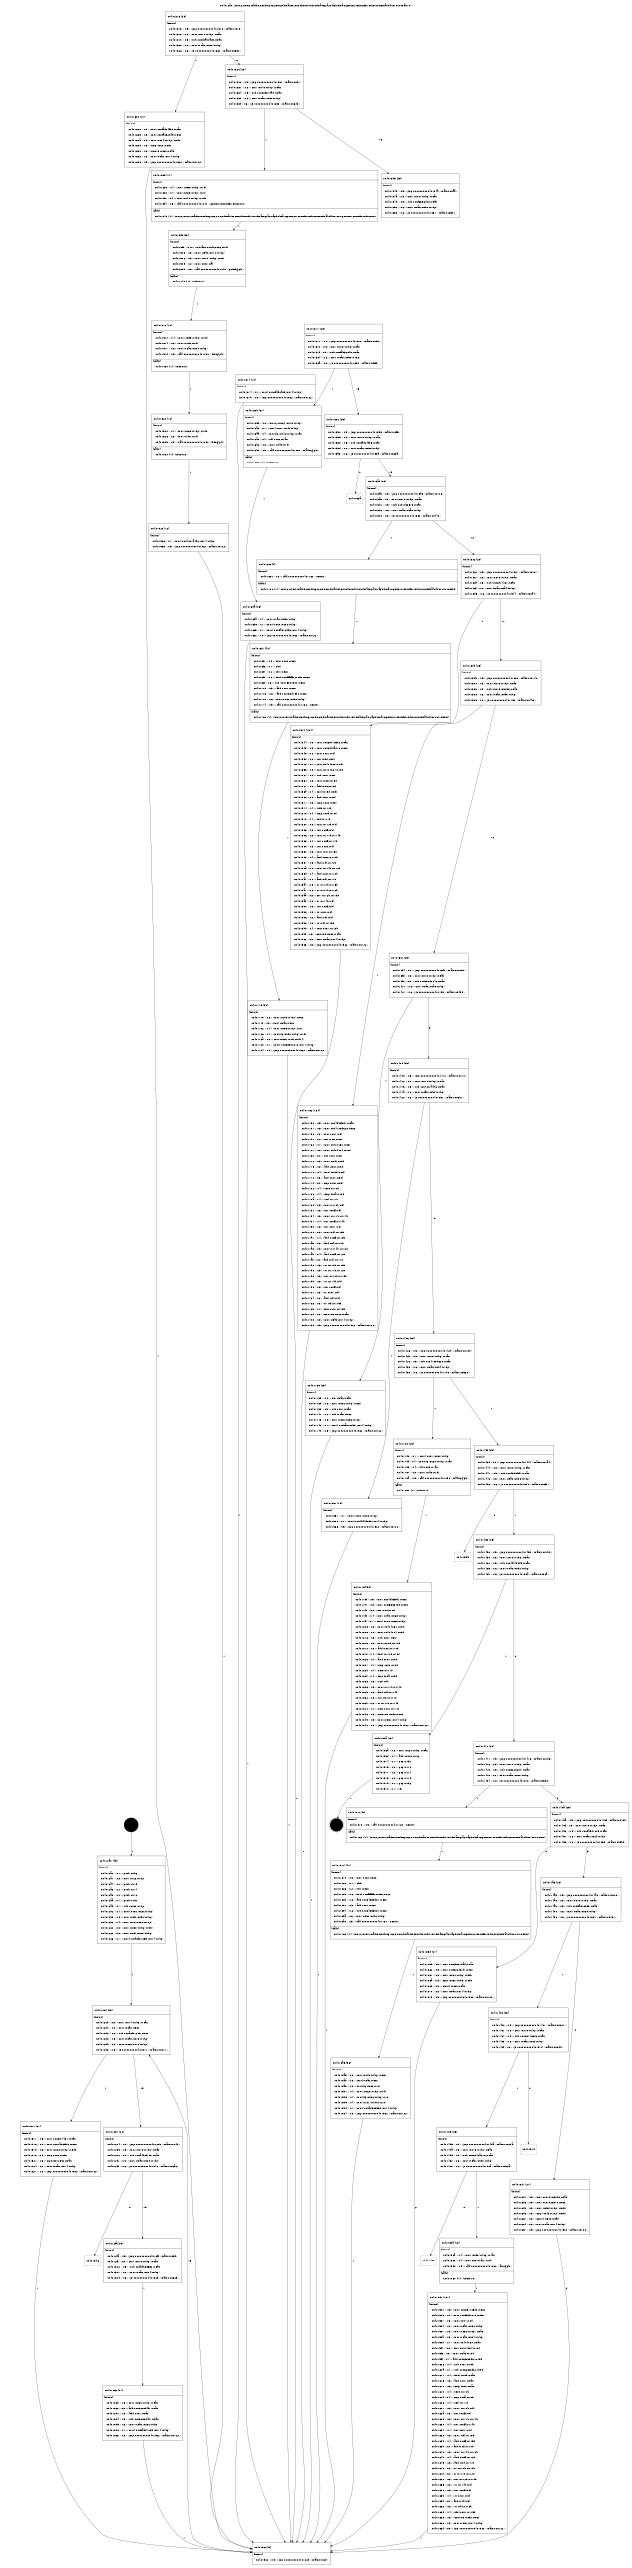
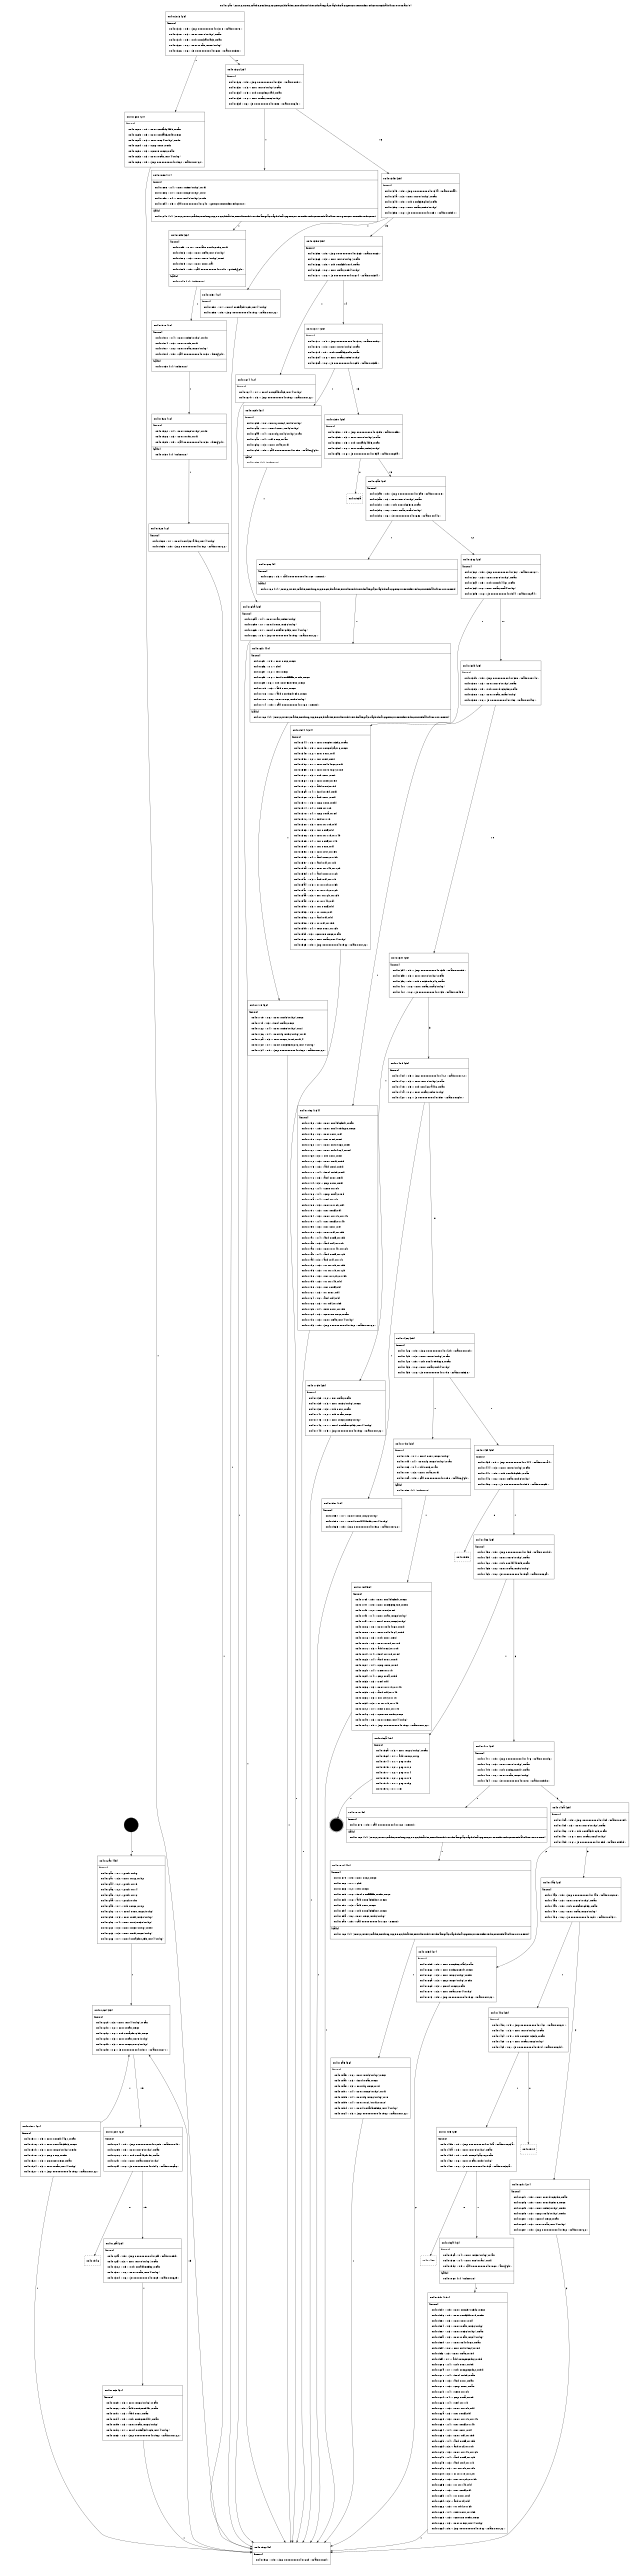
none -> (343, 258)
none -> (240, 304)
(87, 2086) -> (120, 2092)
